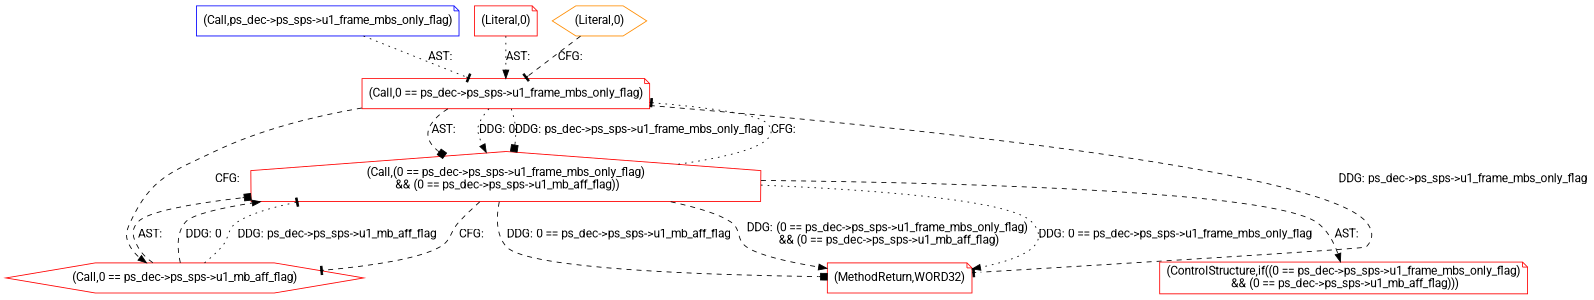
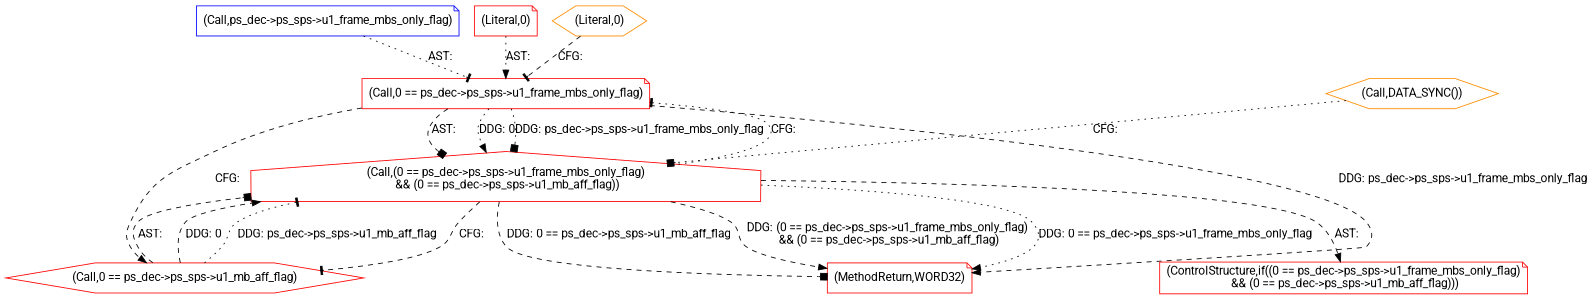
none -> (1412, 94)
(1217, 174) -> (1217, 174)
